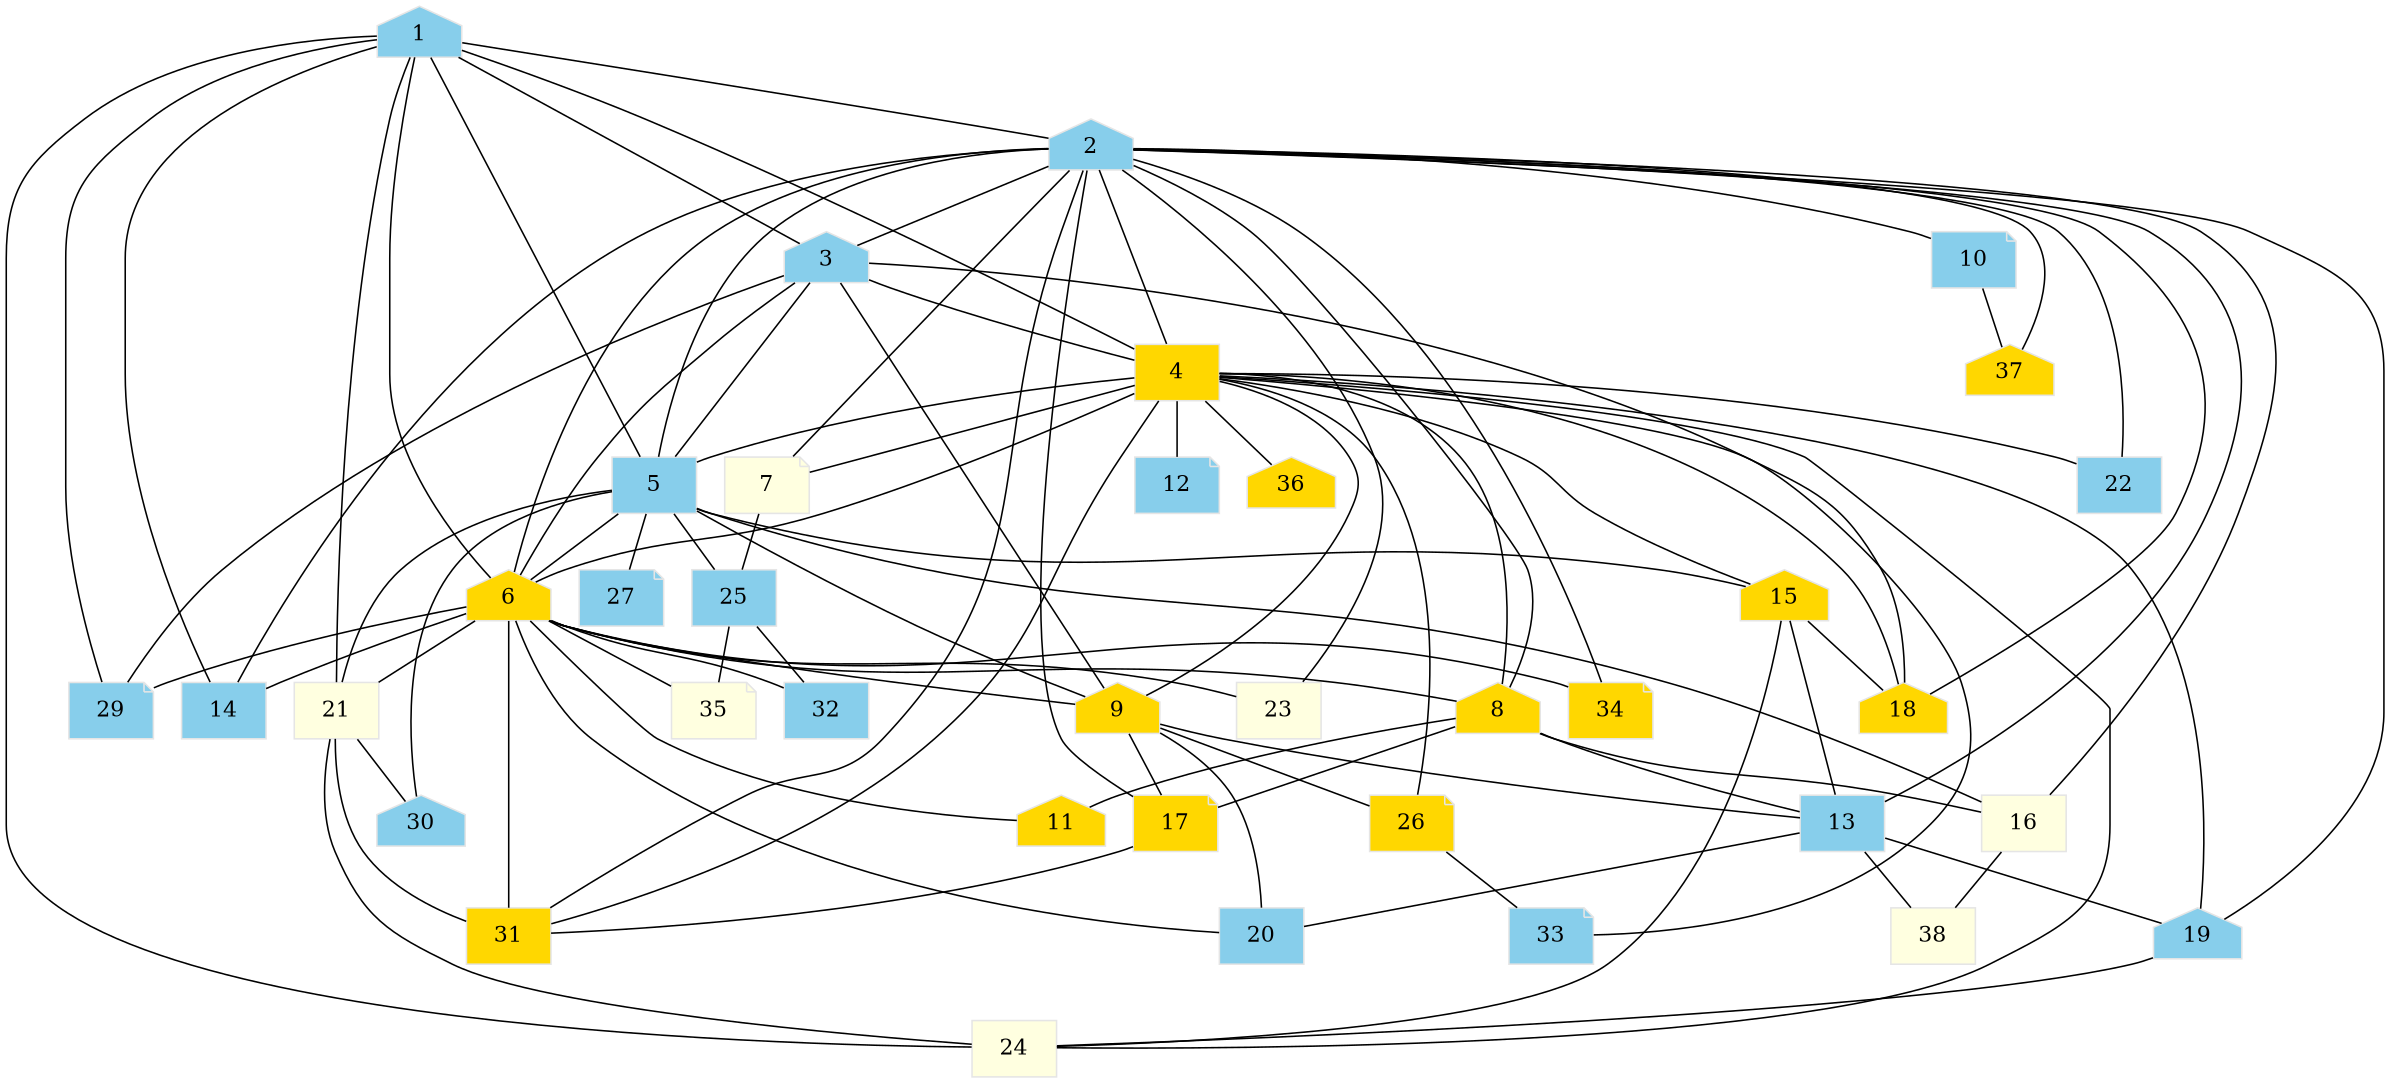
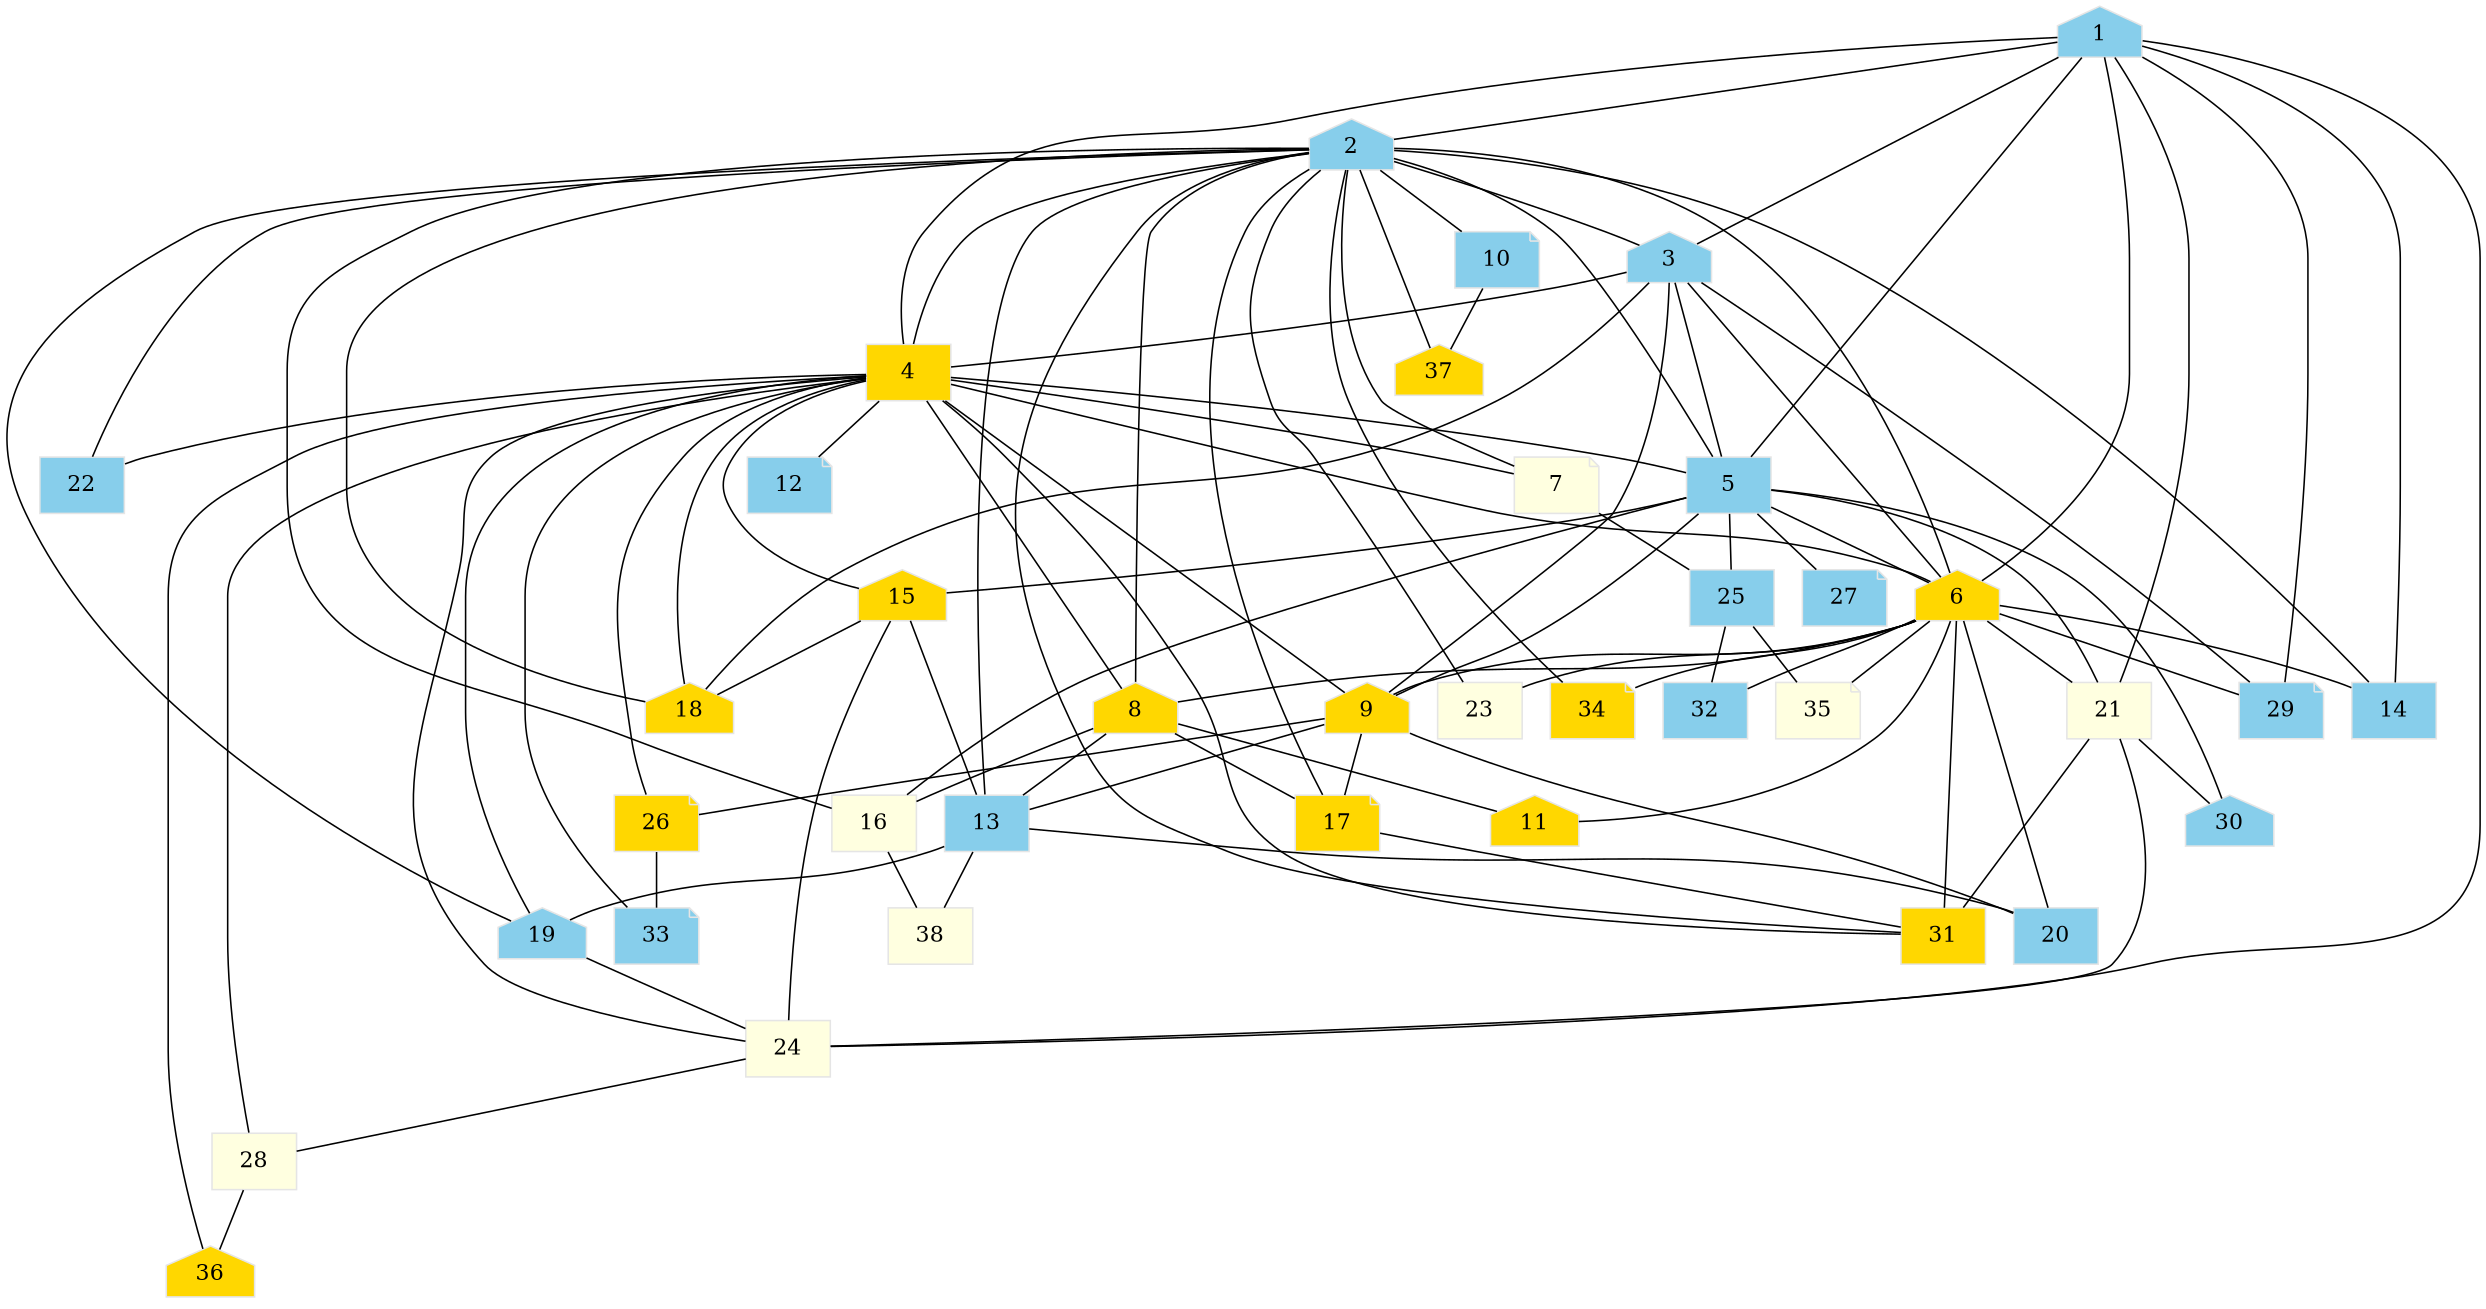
none -> (254, 1161)
